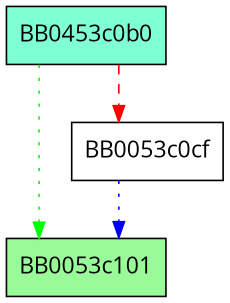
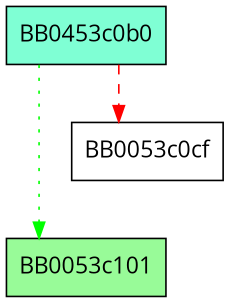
(119, 201) -> none
